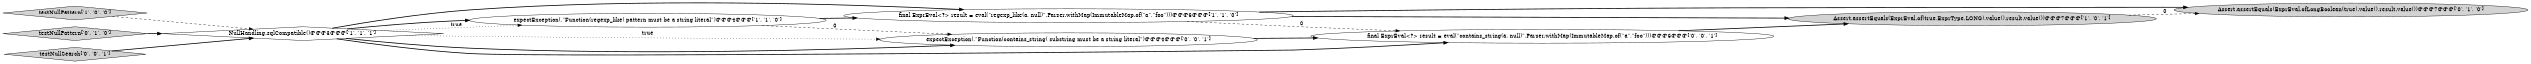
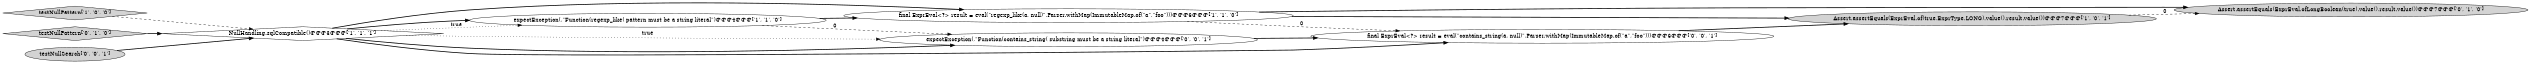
(75, 54) -> (75, 54)
